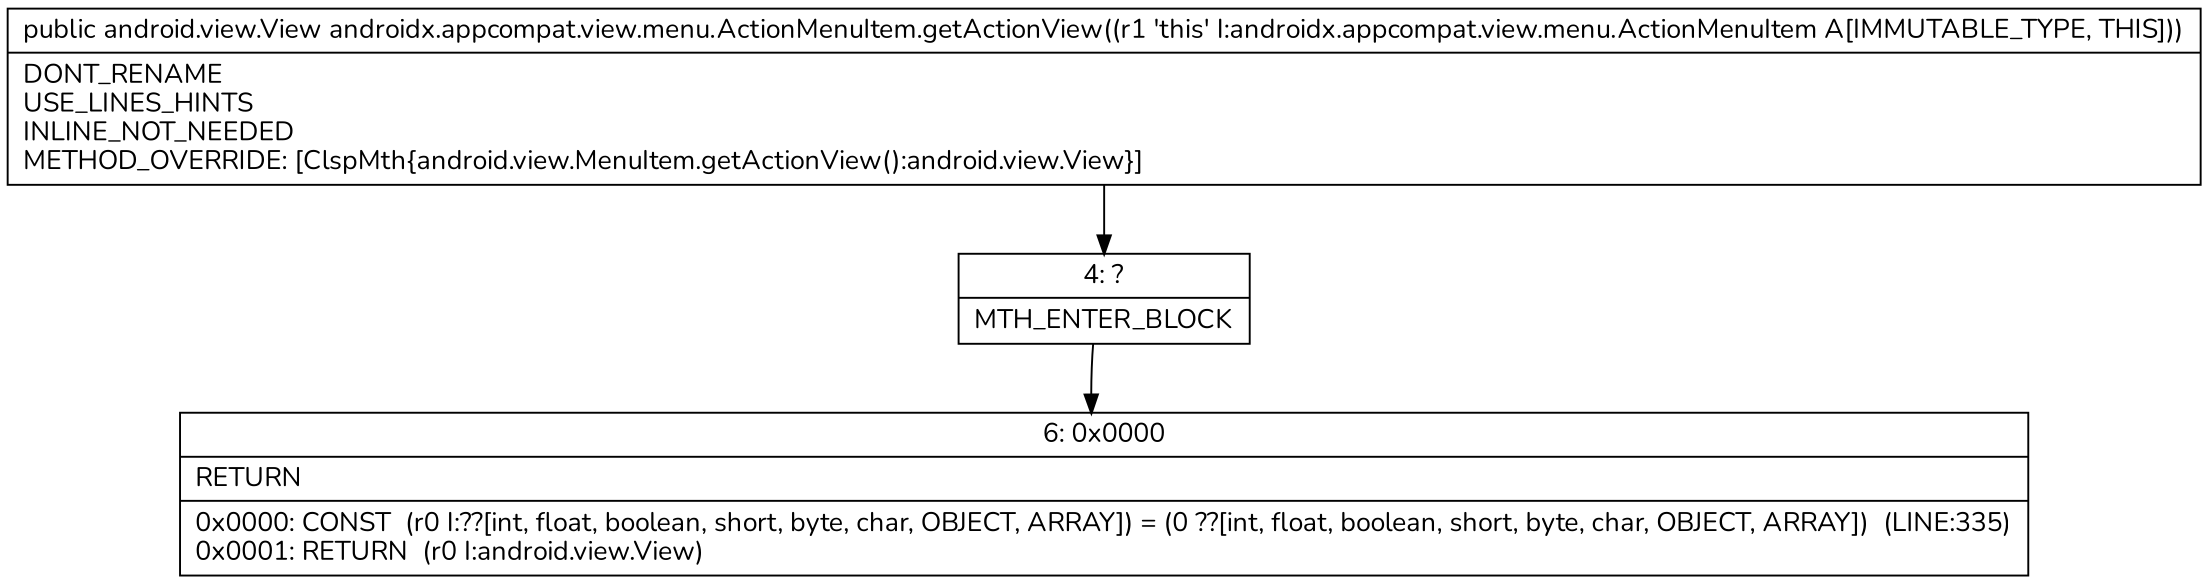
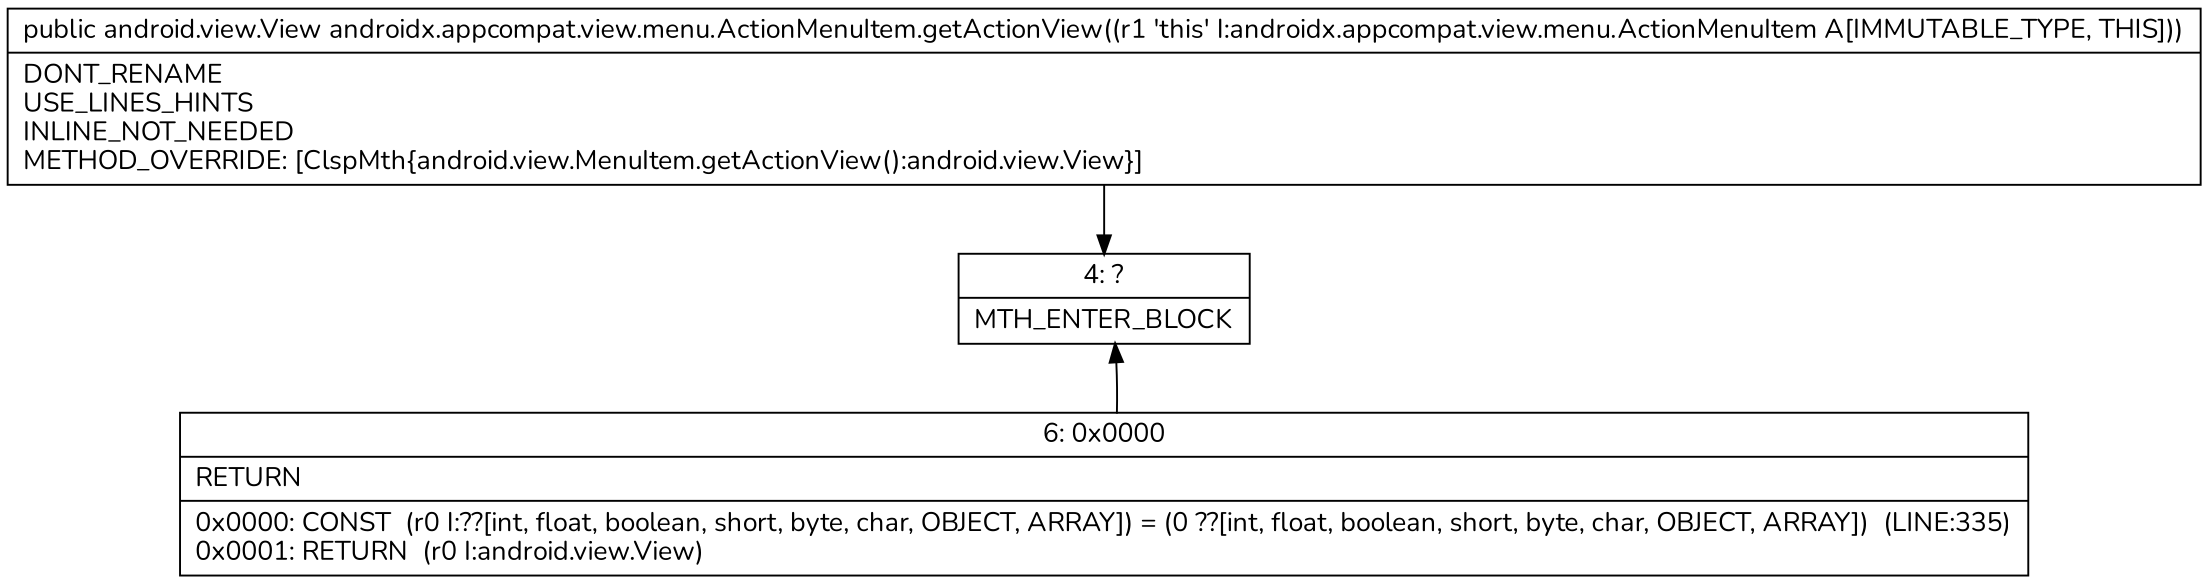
(1092, 369) -> (1117, 388)
